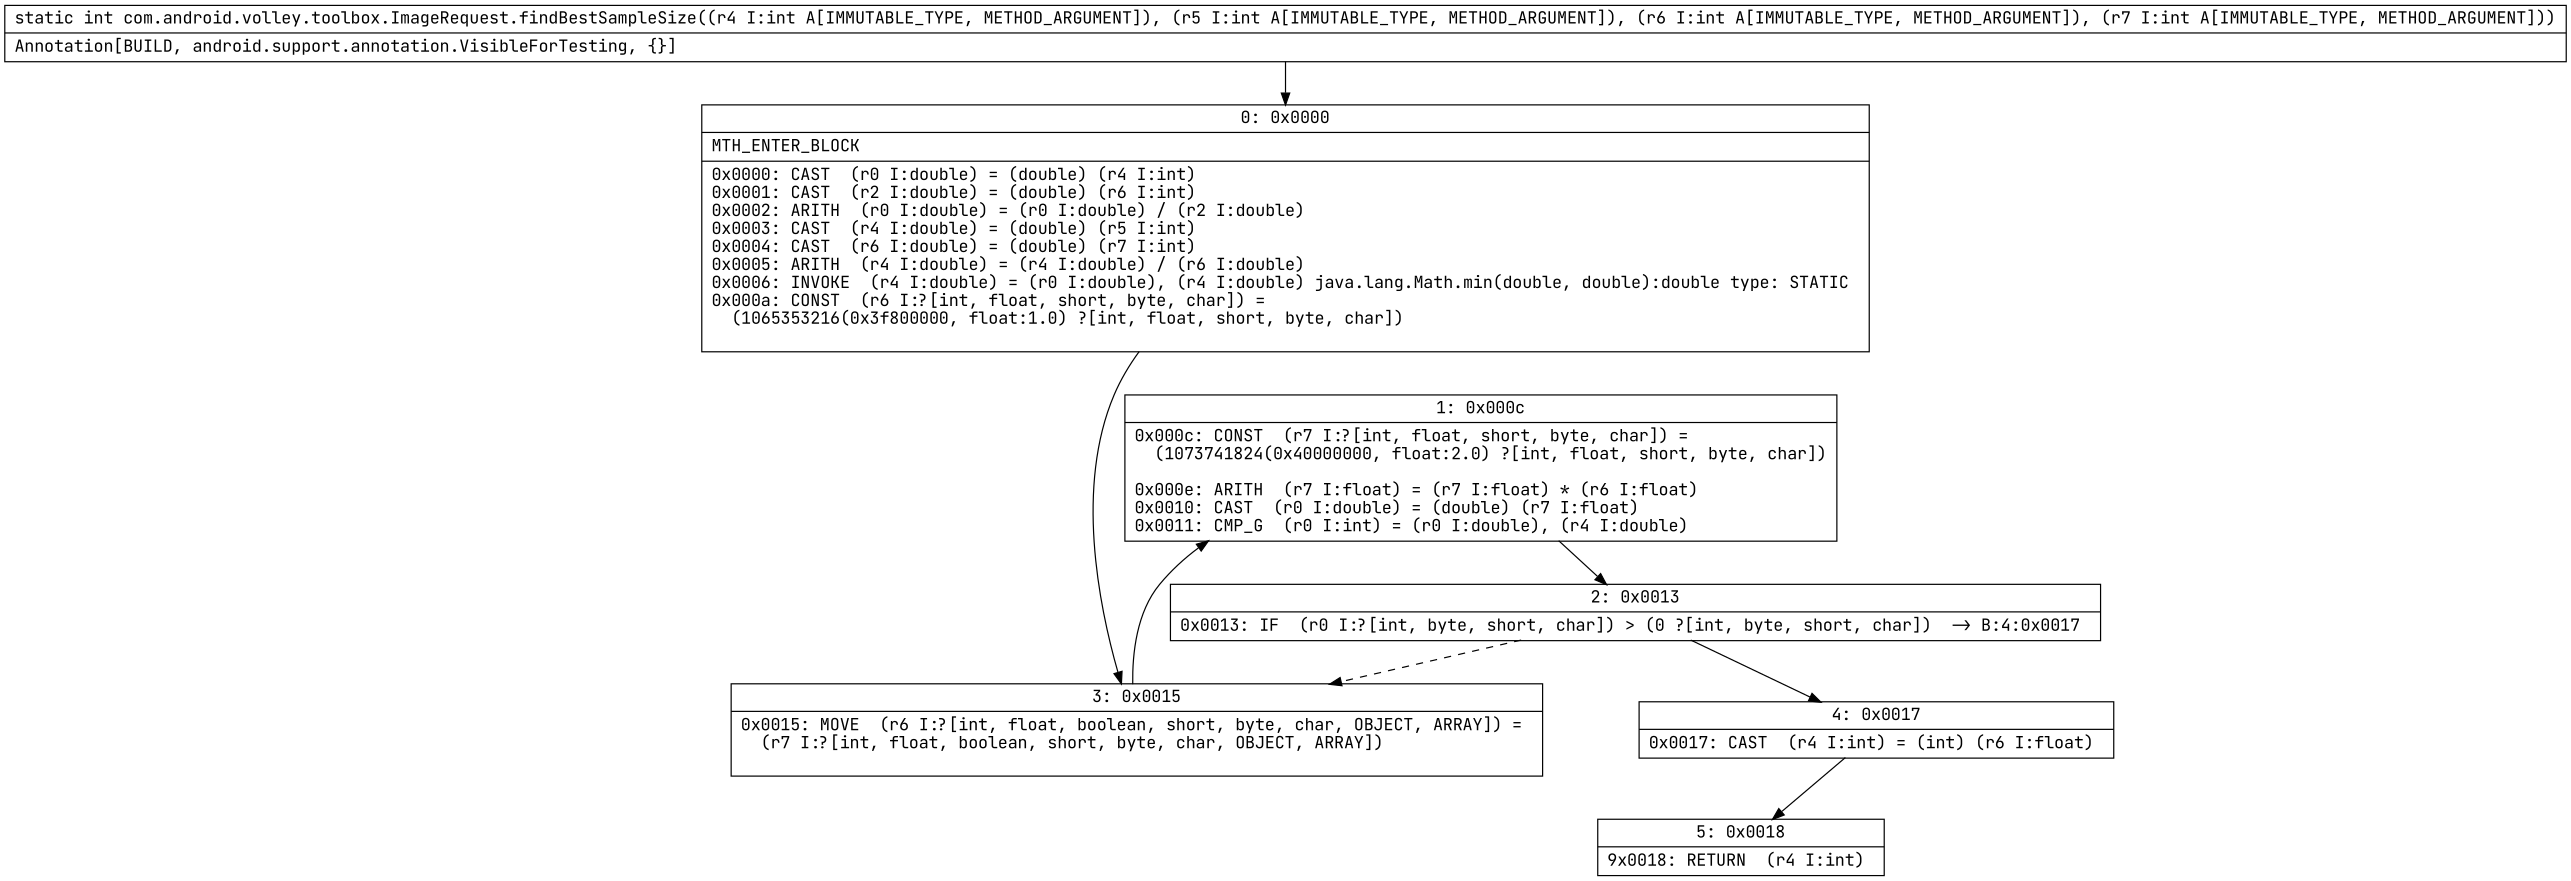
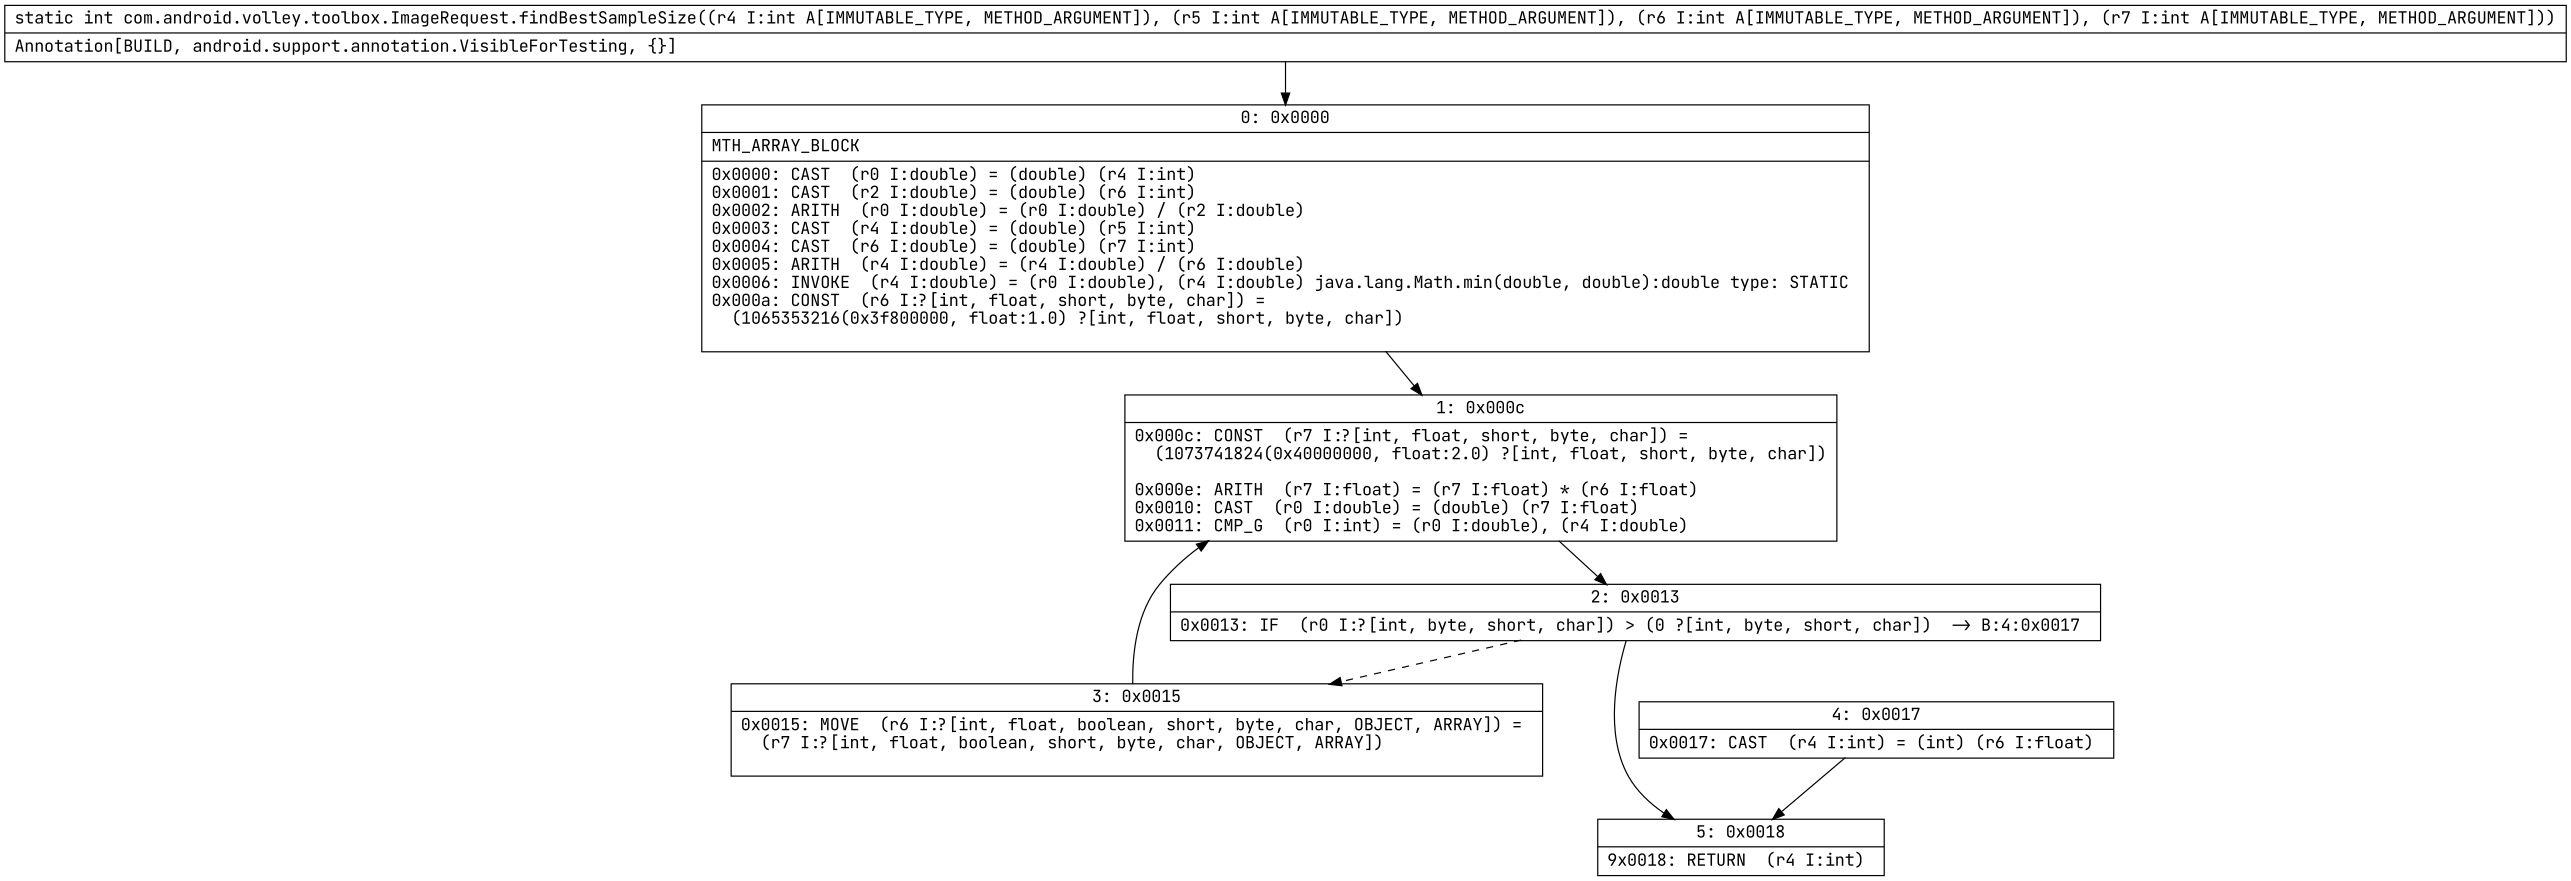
(786, 146) -> (786, 146)
(1093, 508) -> (1400, 369)
(1750, 669) -> (1616, 734)
